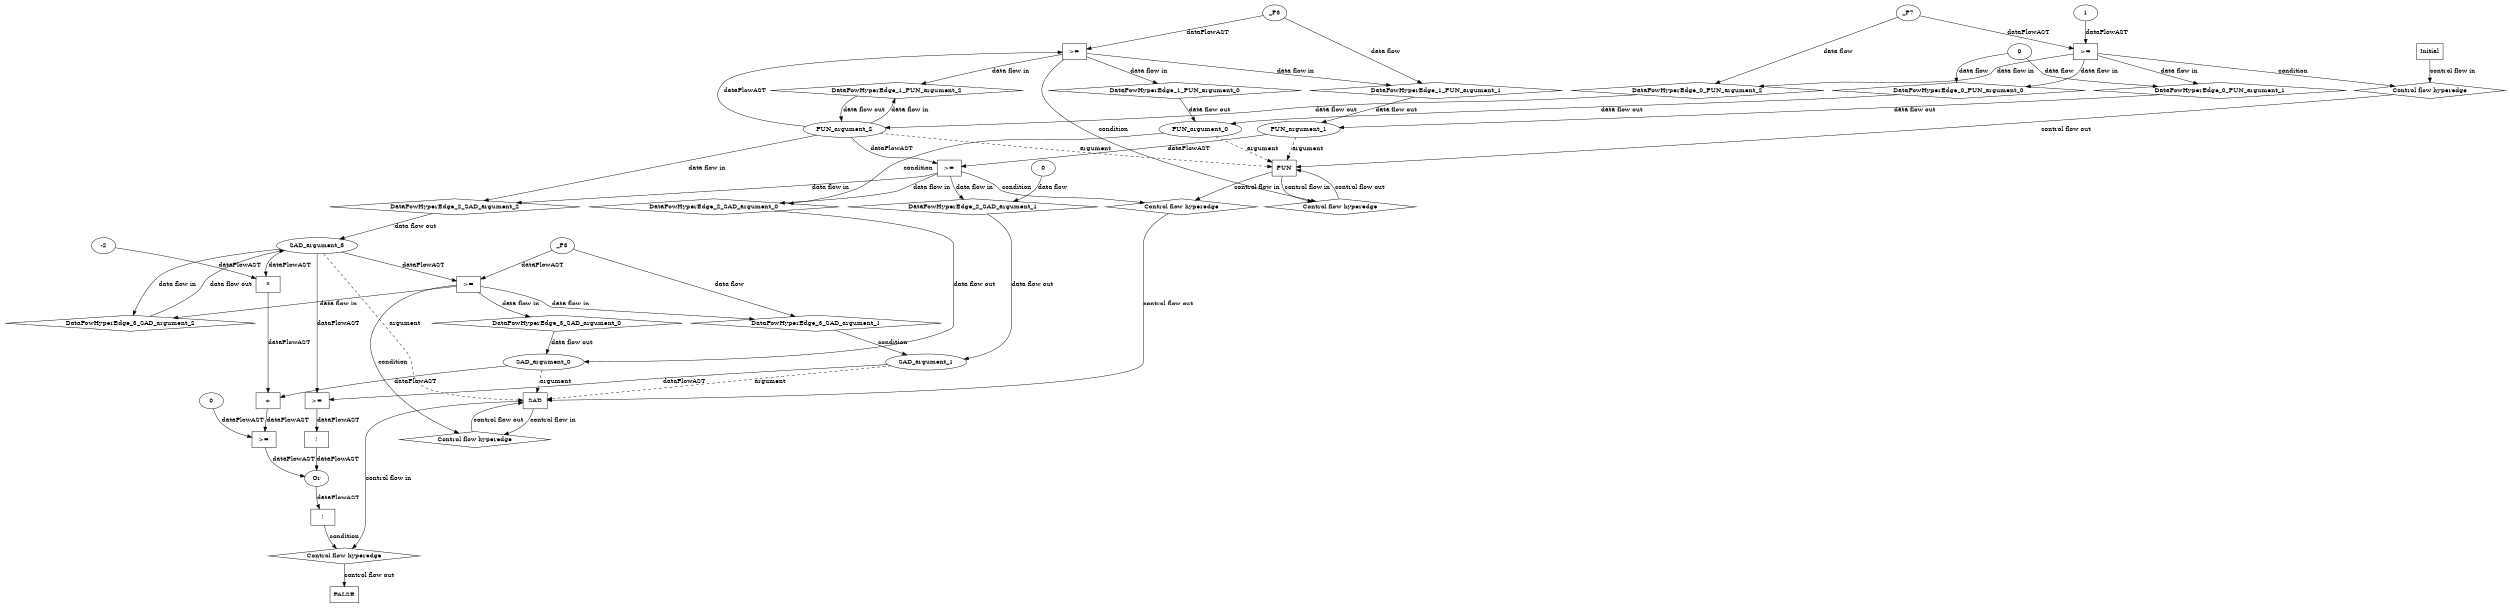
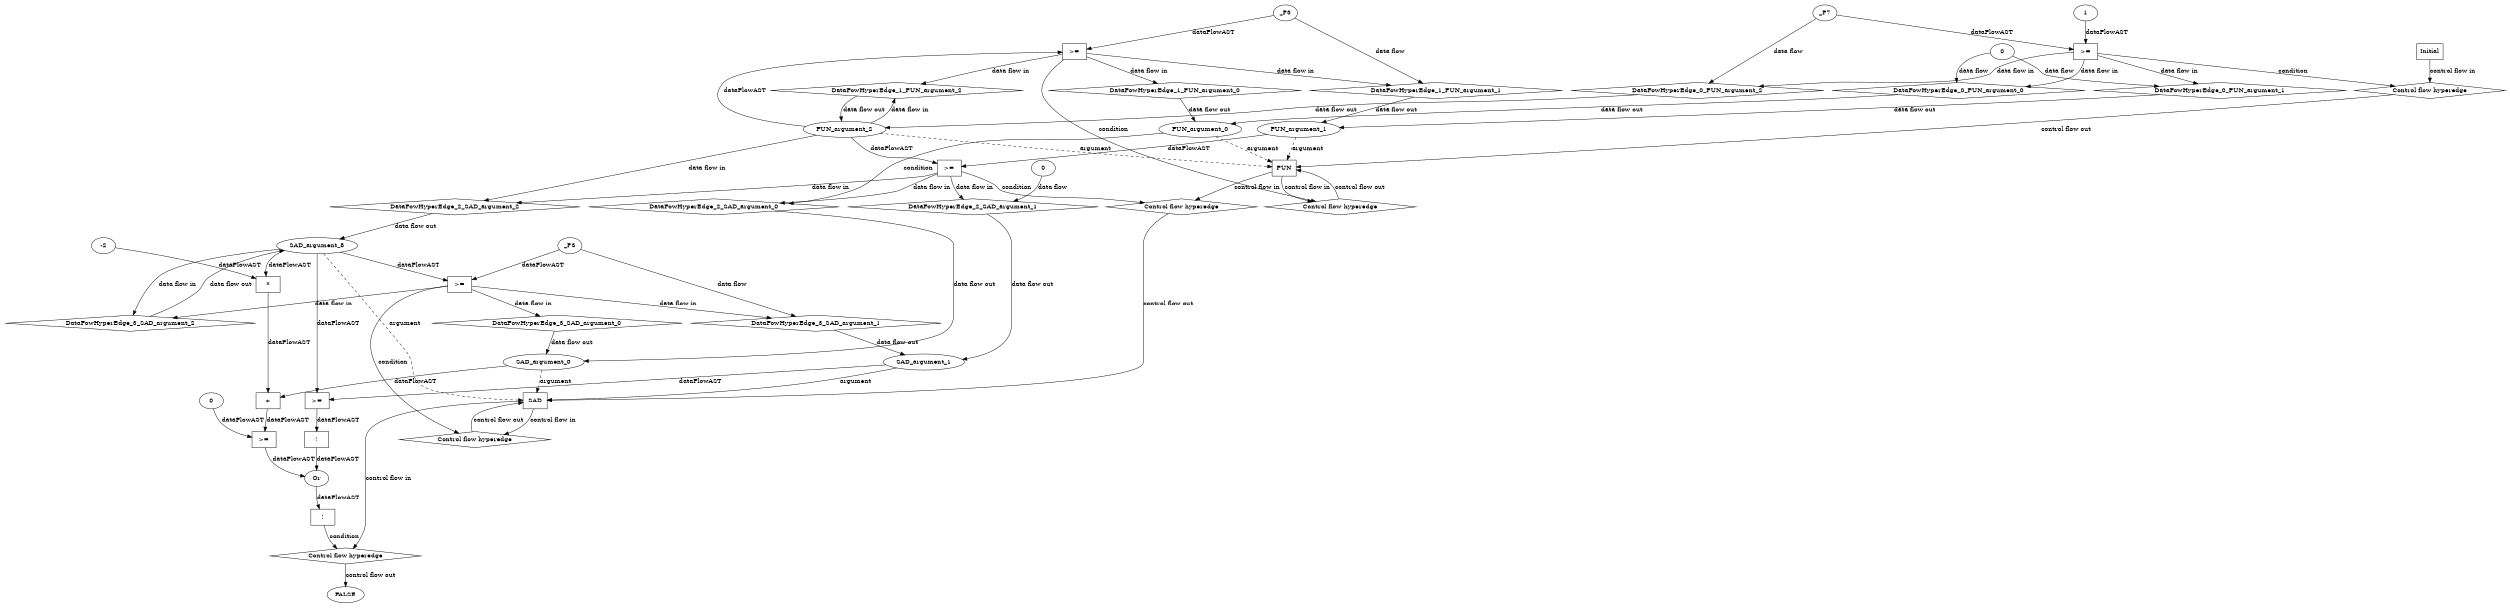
(893, 343) -> (898, 343)
(721, 382) -> (725, 391)
(344, 595) -> (346, 595)
